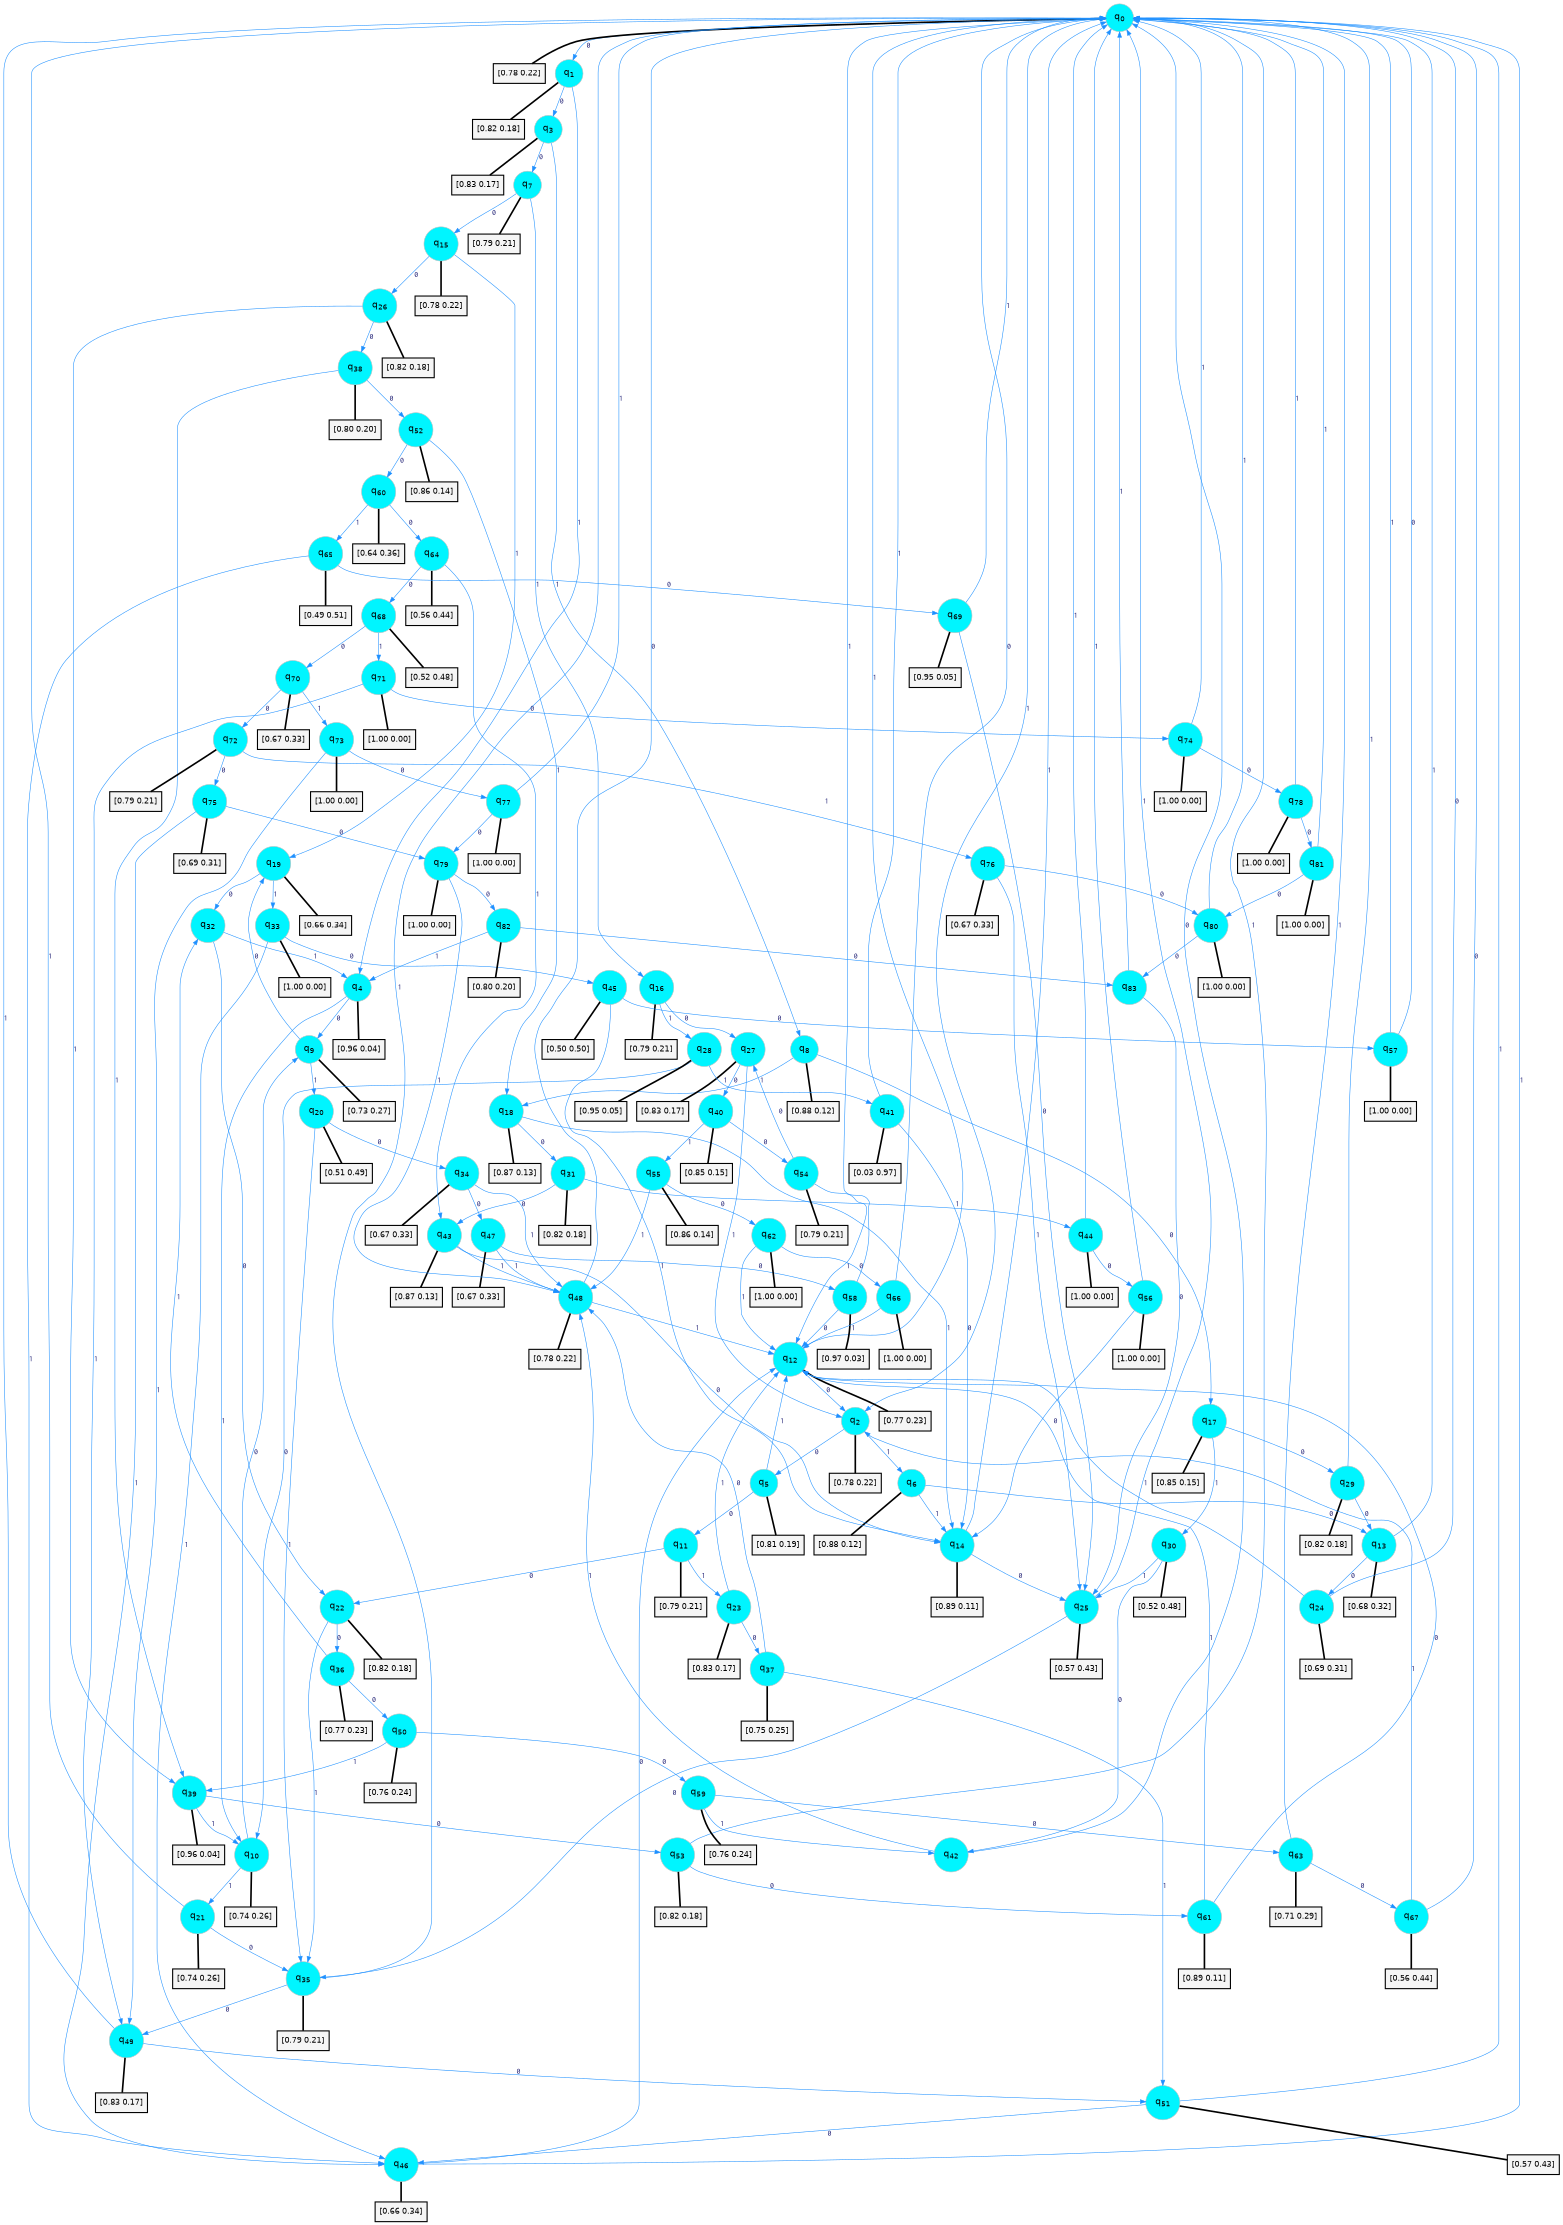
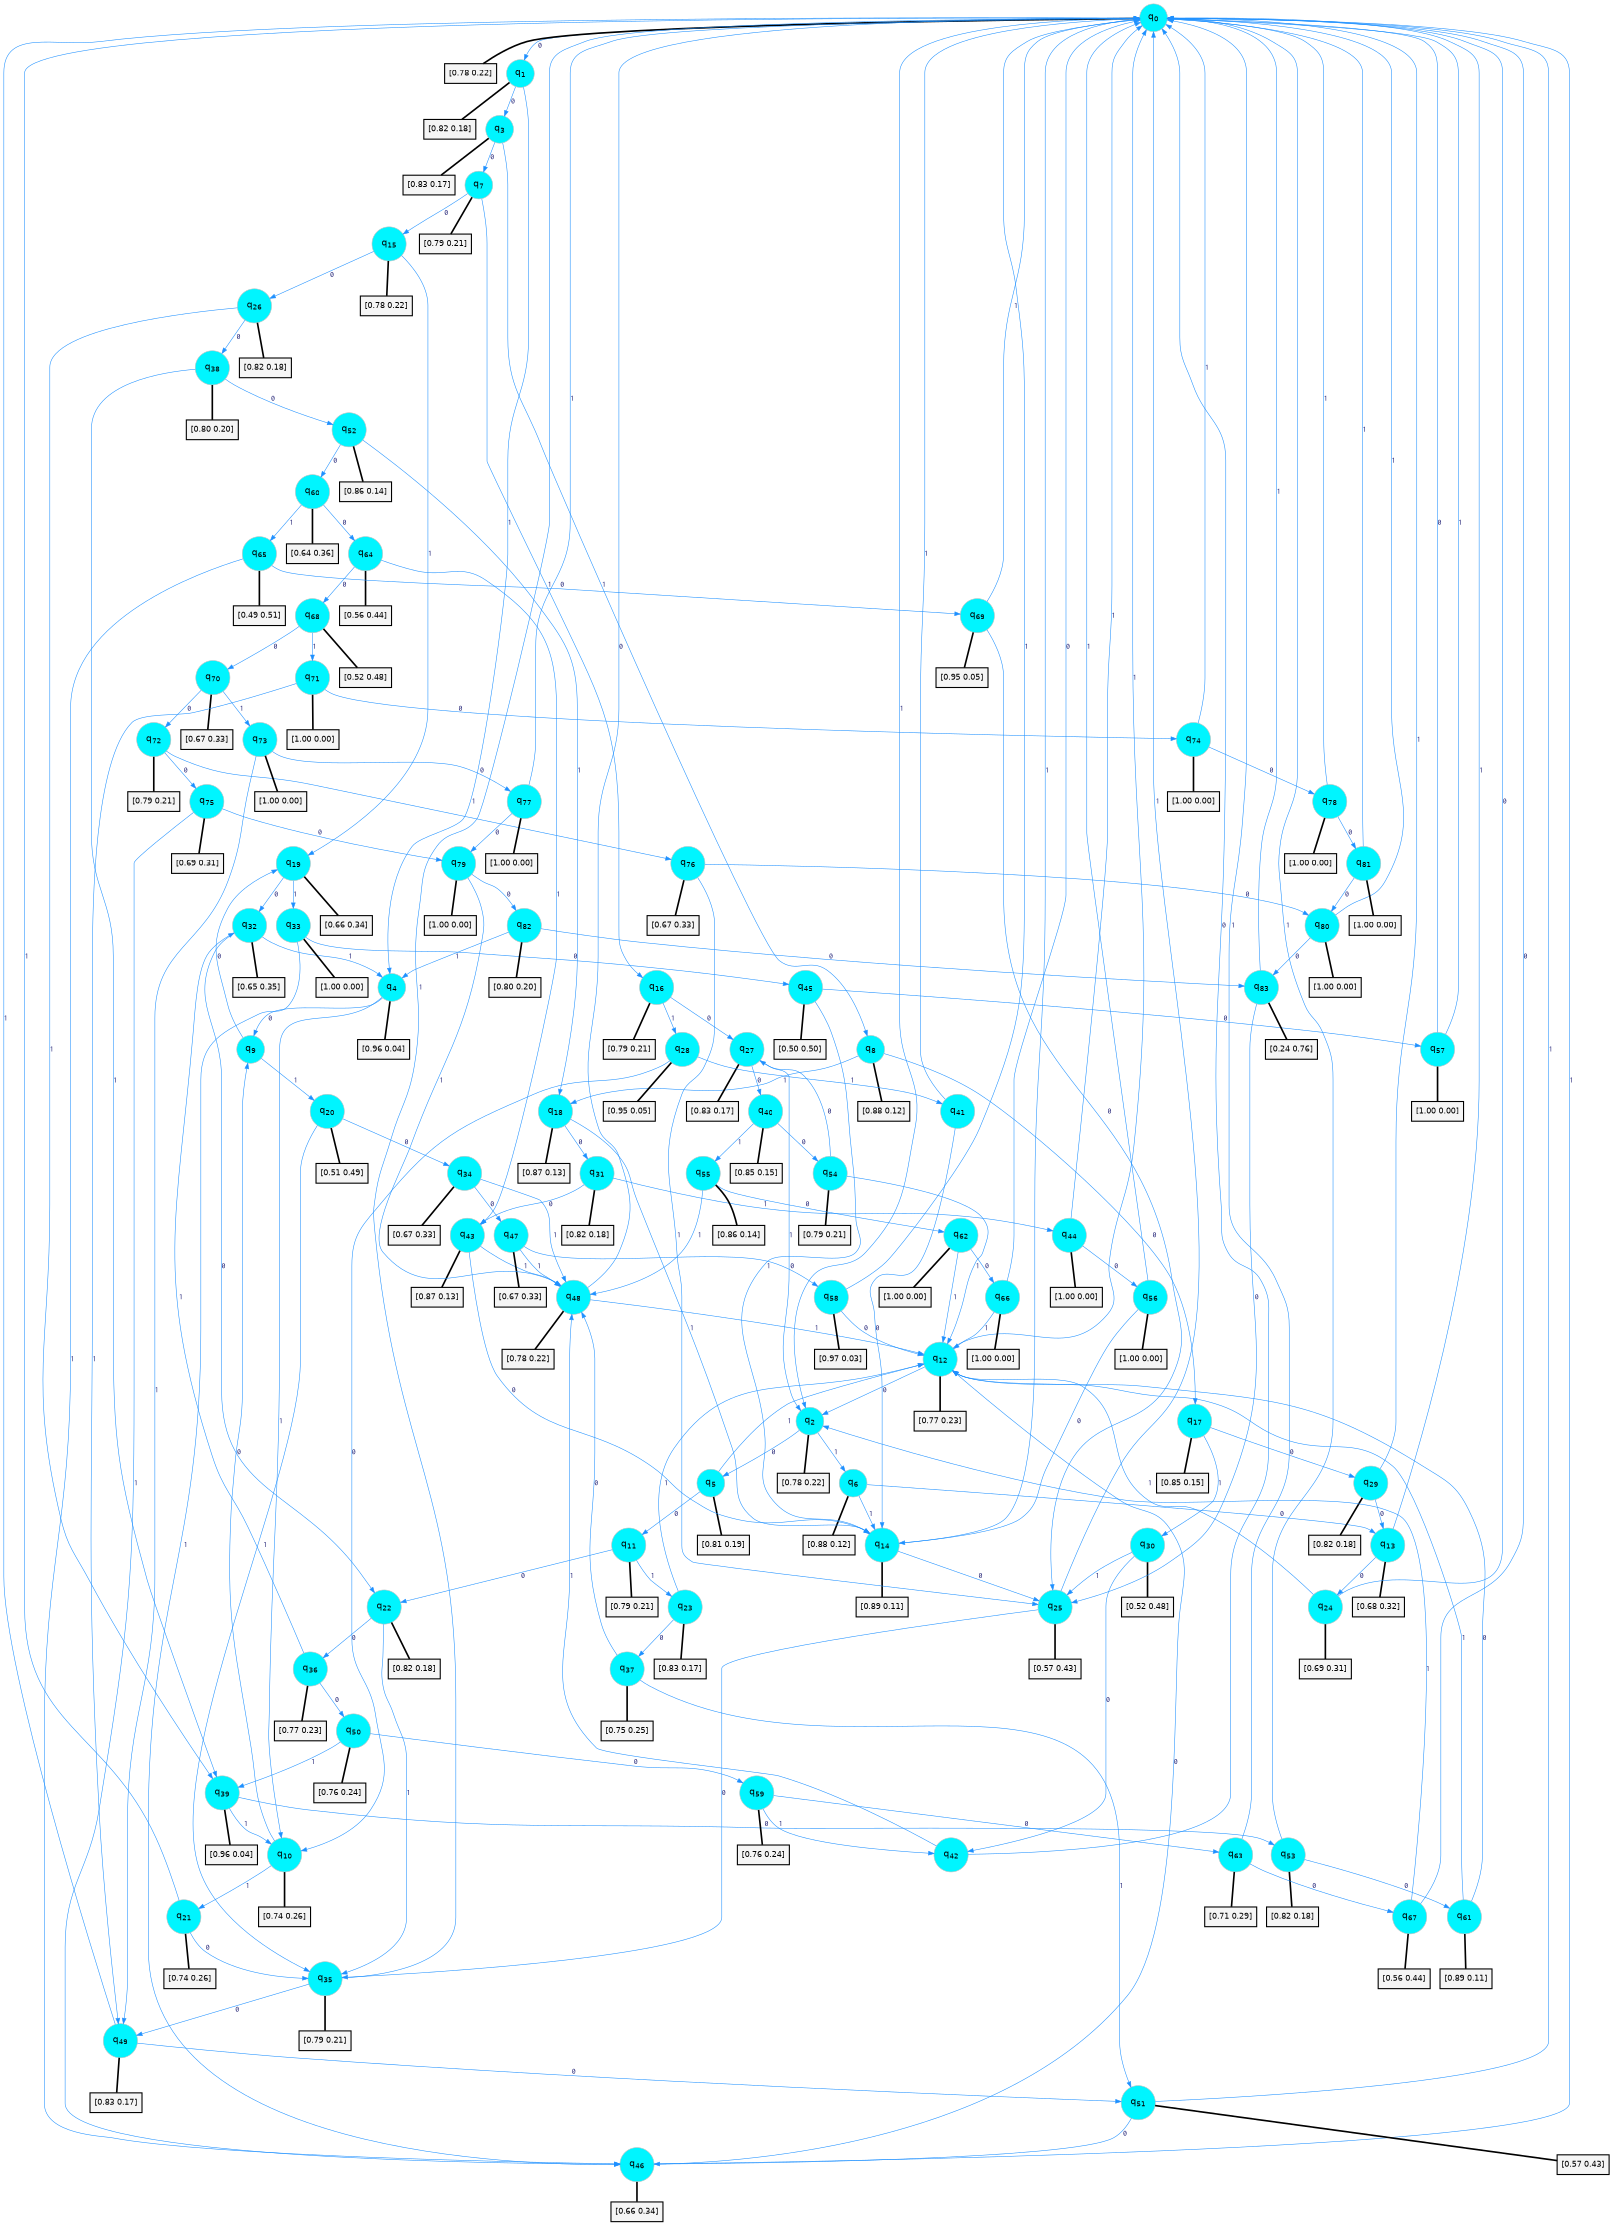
none -> (259, 987)
none -> (1291, 1049)
(369, 1111) -> none
(875, 1173) -> none
